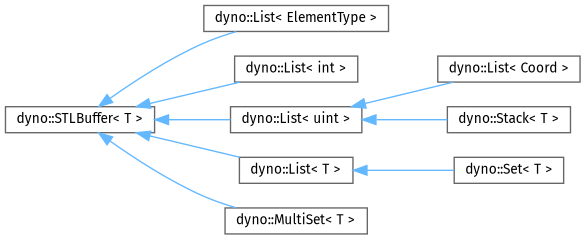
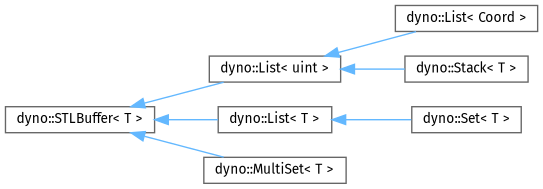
(296, 18) -> none
(296, 69) -> none
